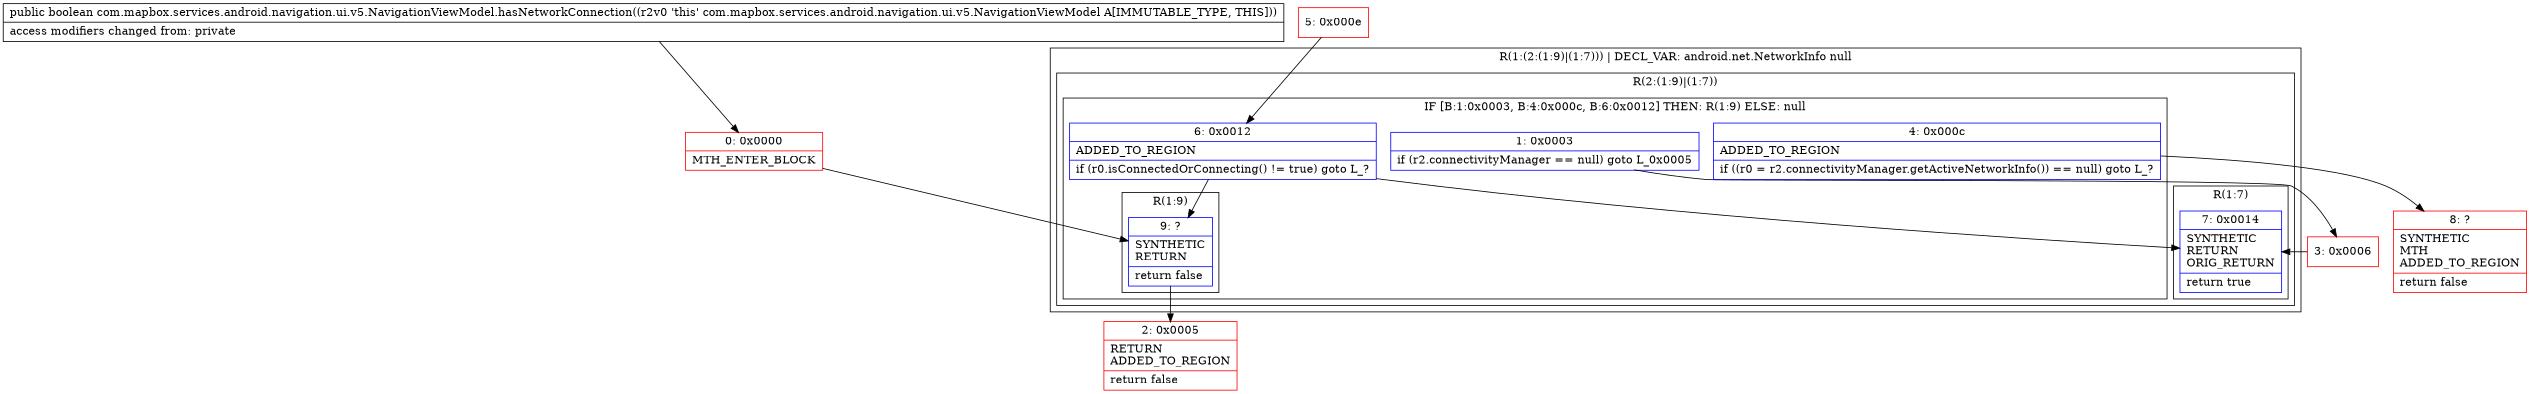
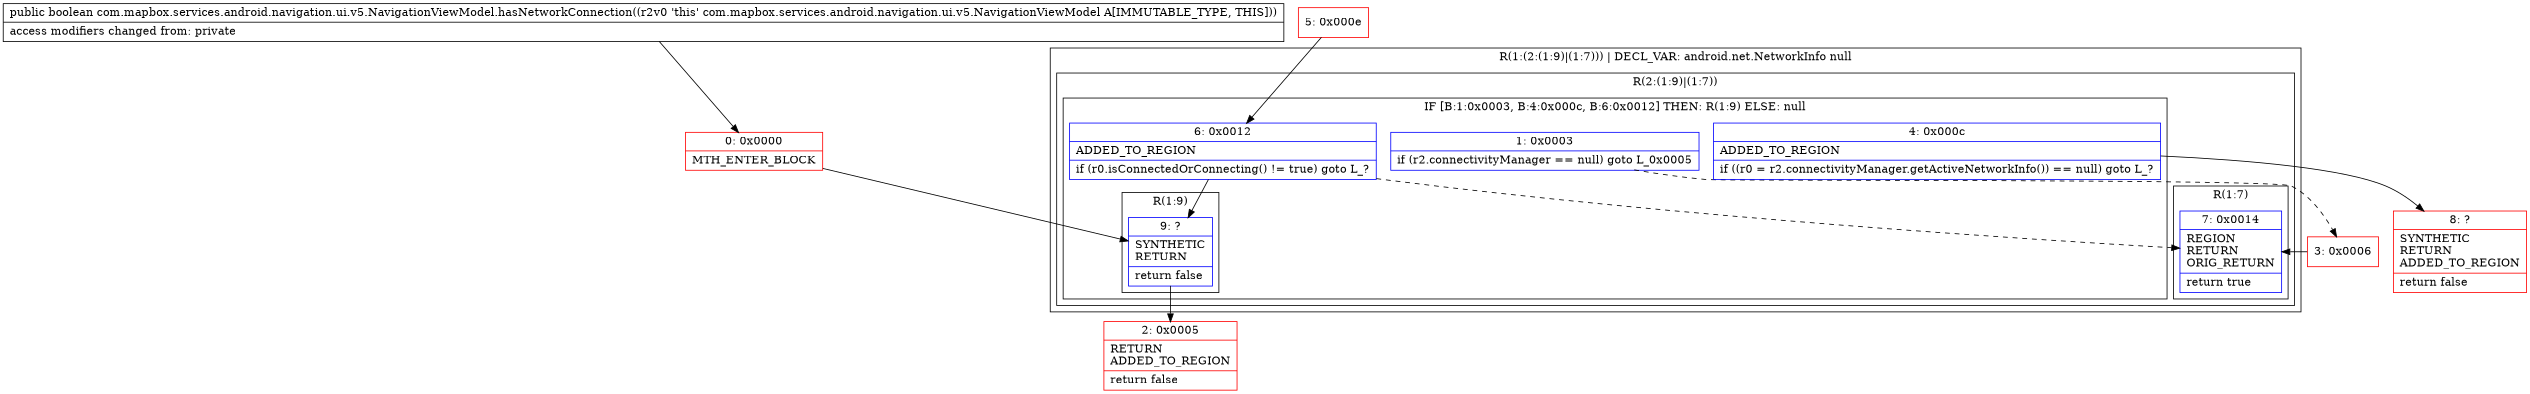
(1993, 181) -> (1993, 181)
(1773, 219) -> (1773, 219)
(2222, 239) -> (2211, 239)
(2414, 251) -> (2426, 251)
